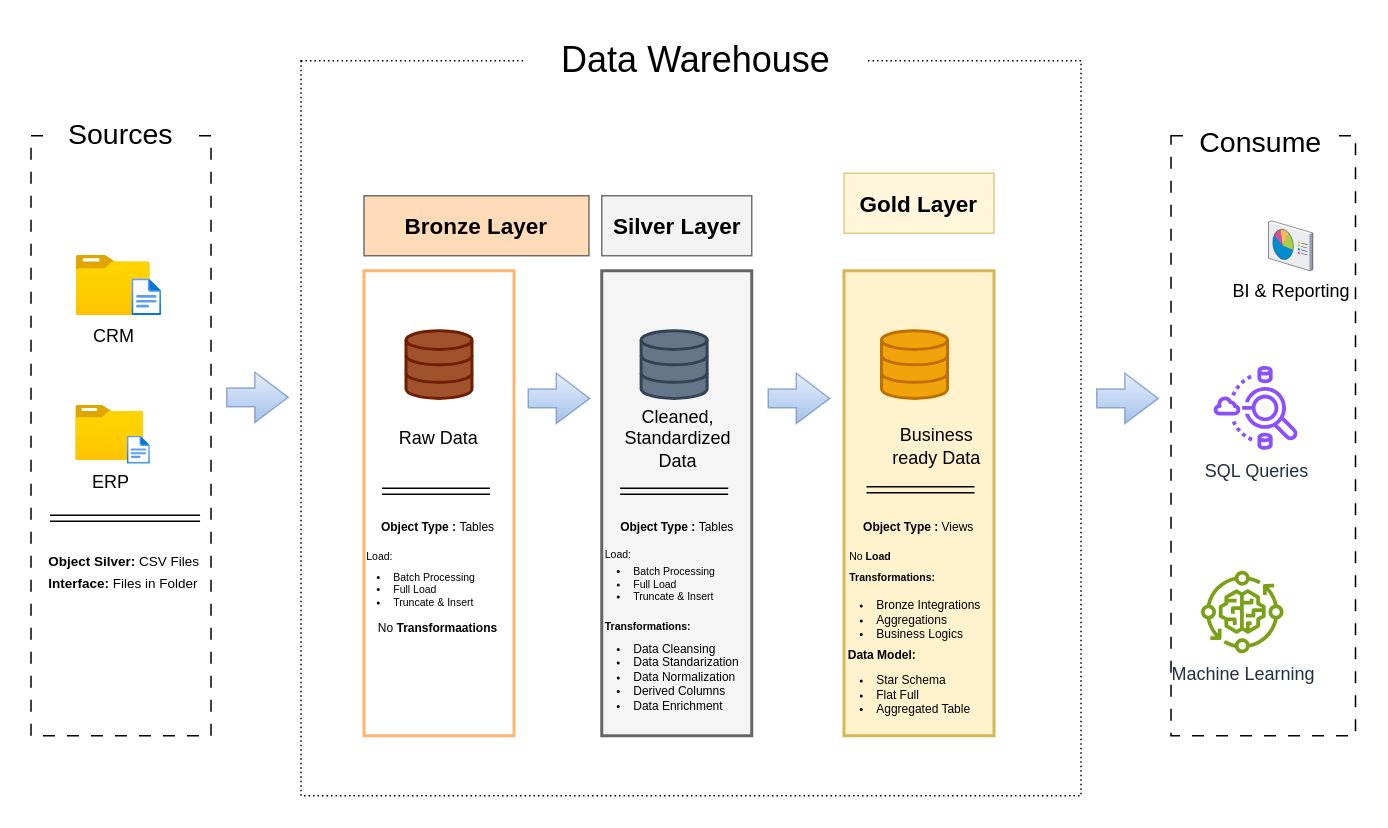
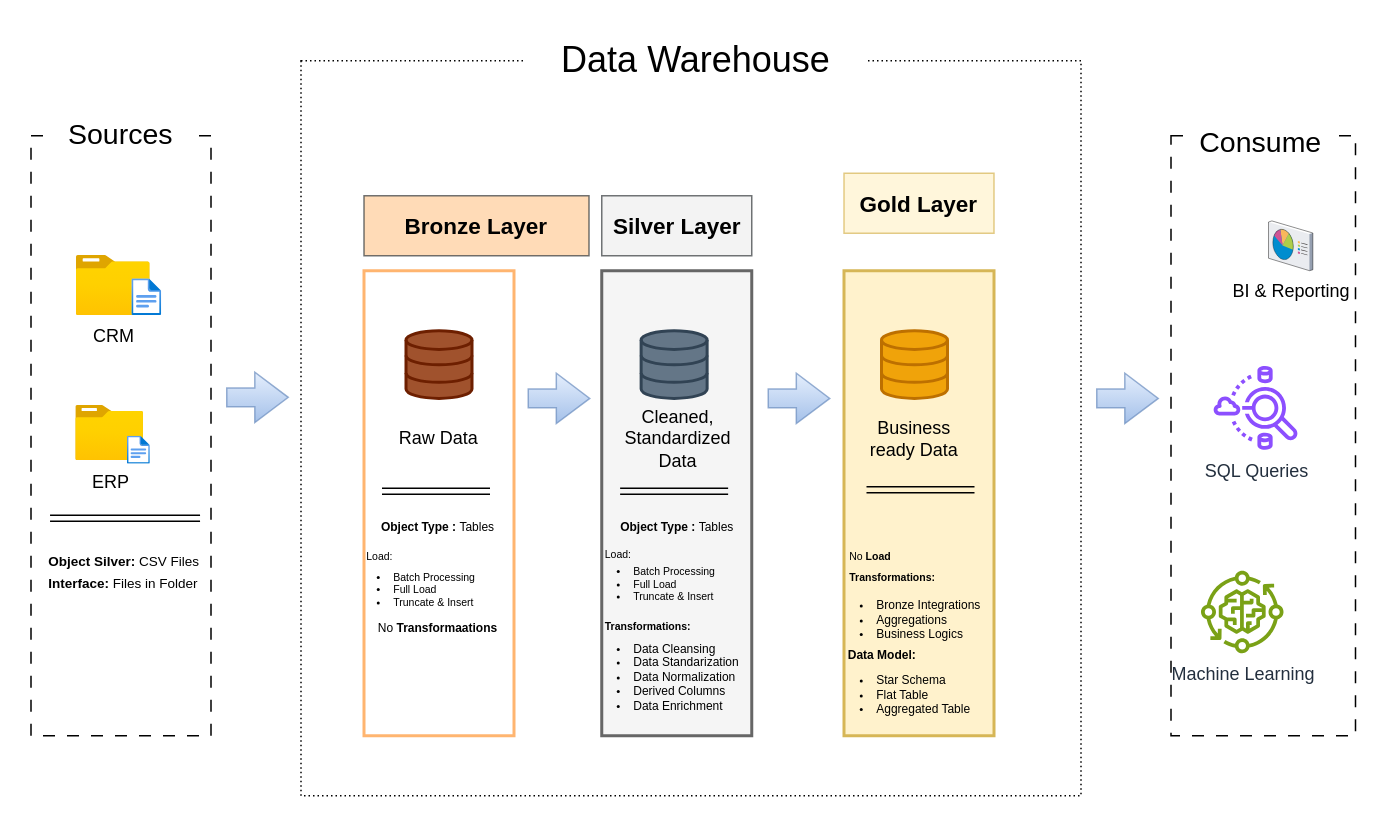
(937, 446) -> (914, 439)
(919, 526) -> none
(867, 695) -> (867, 695)
